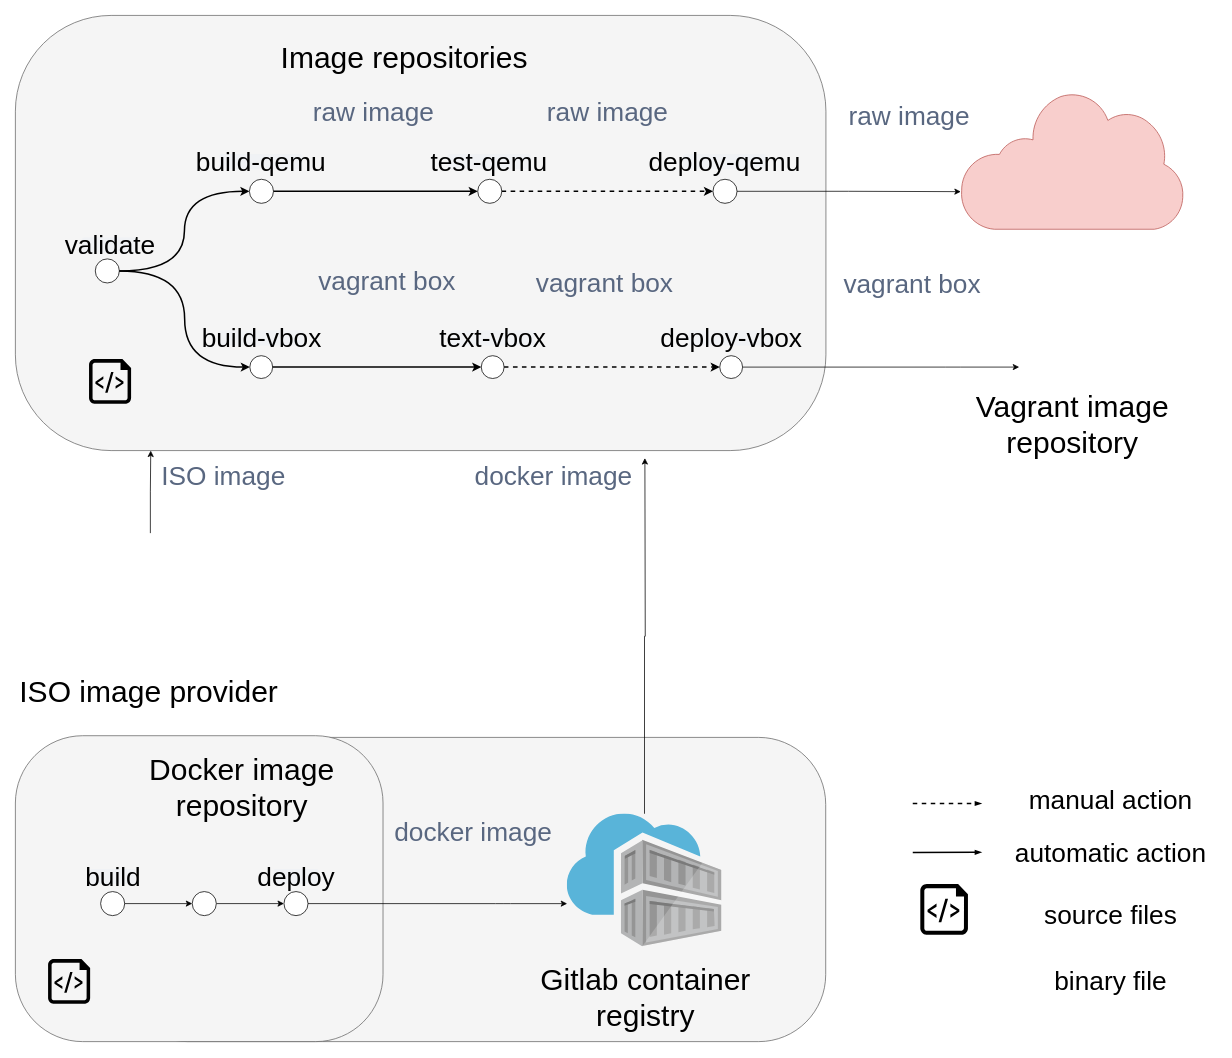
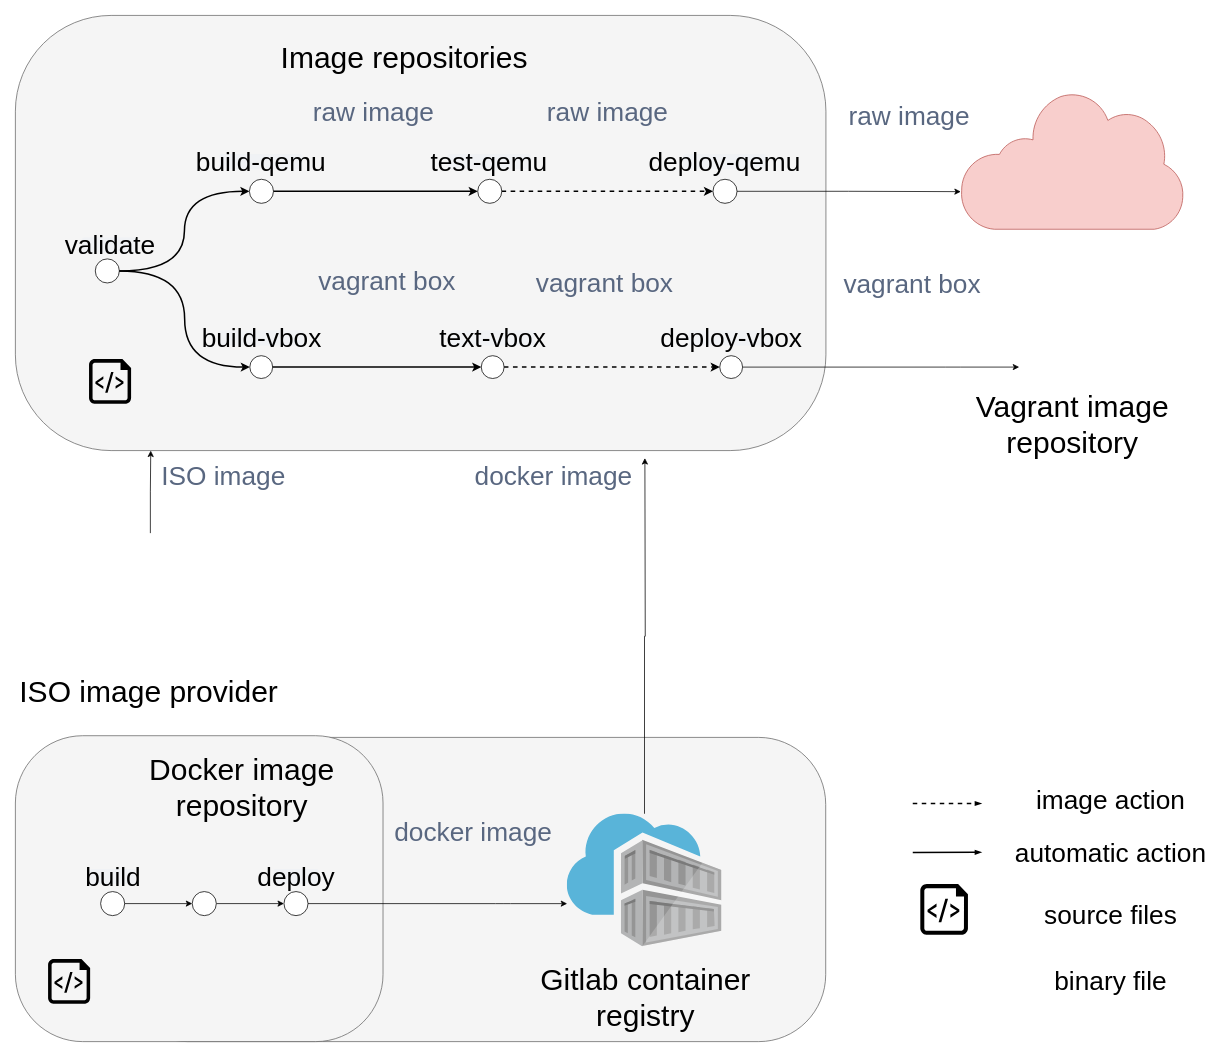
(1110, 799) -> (1110, 799)
